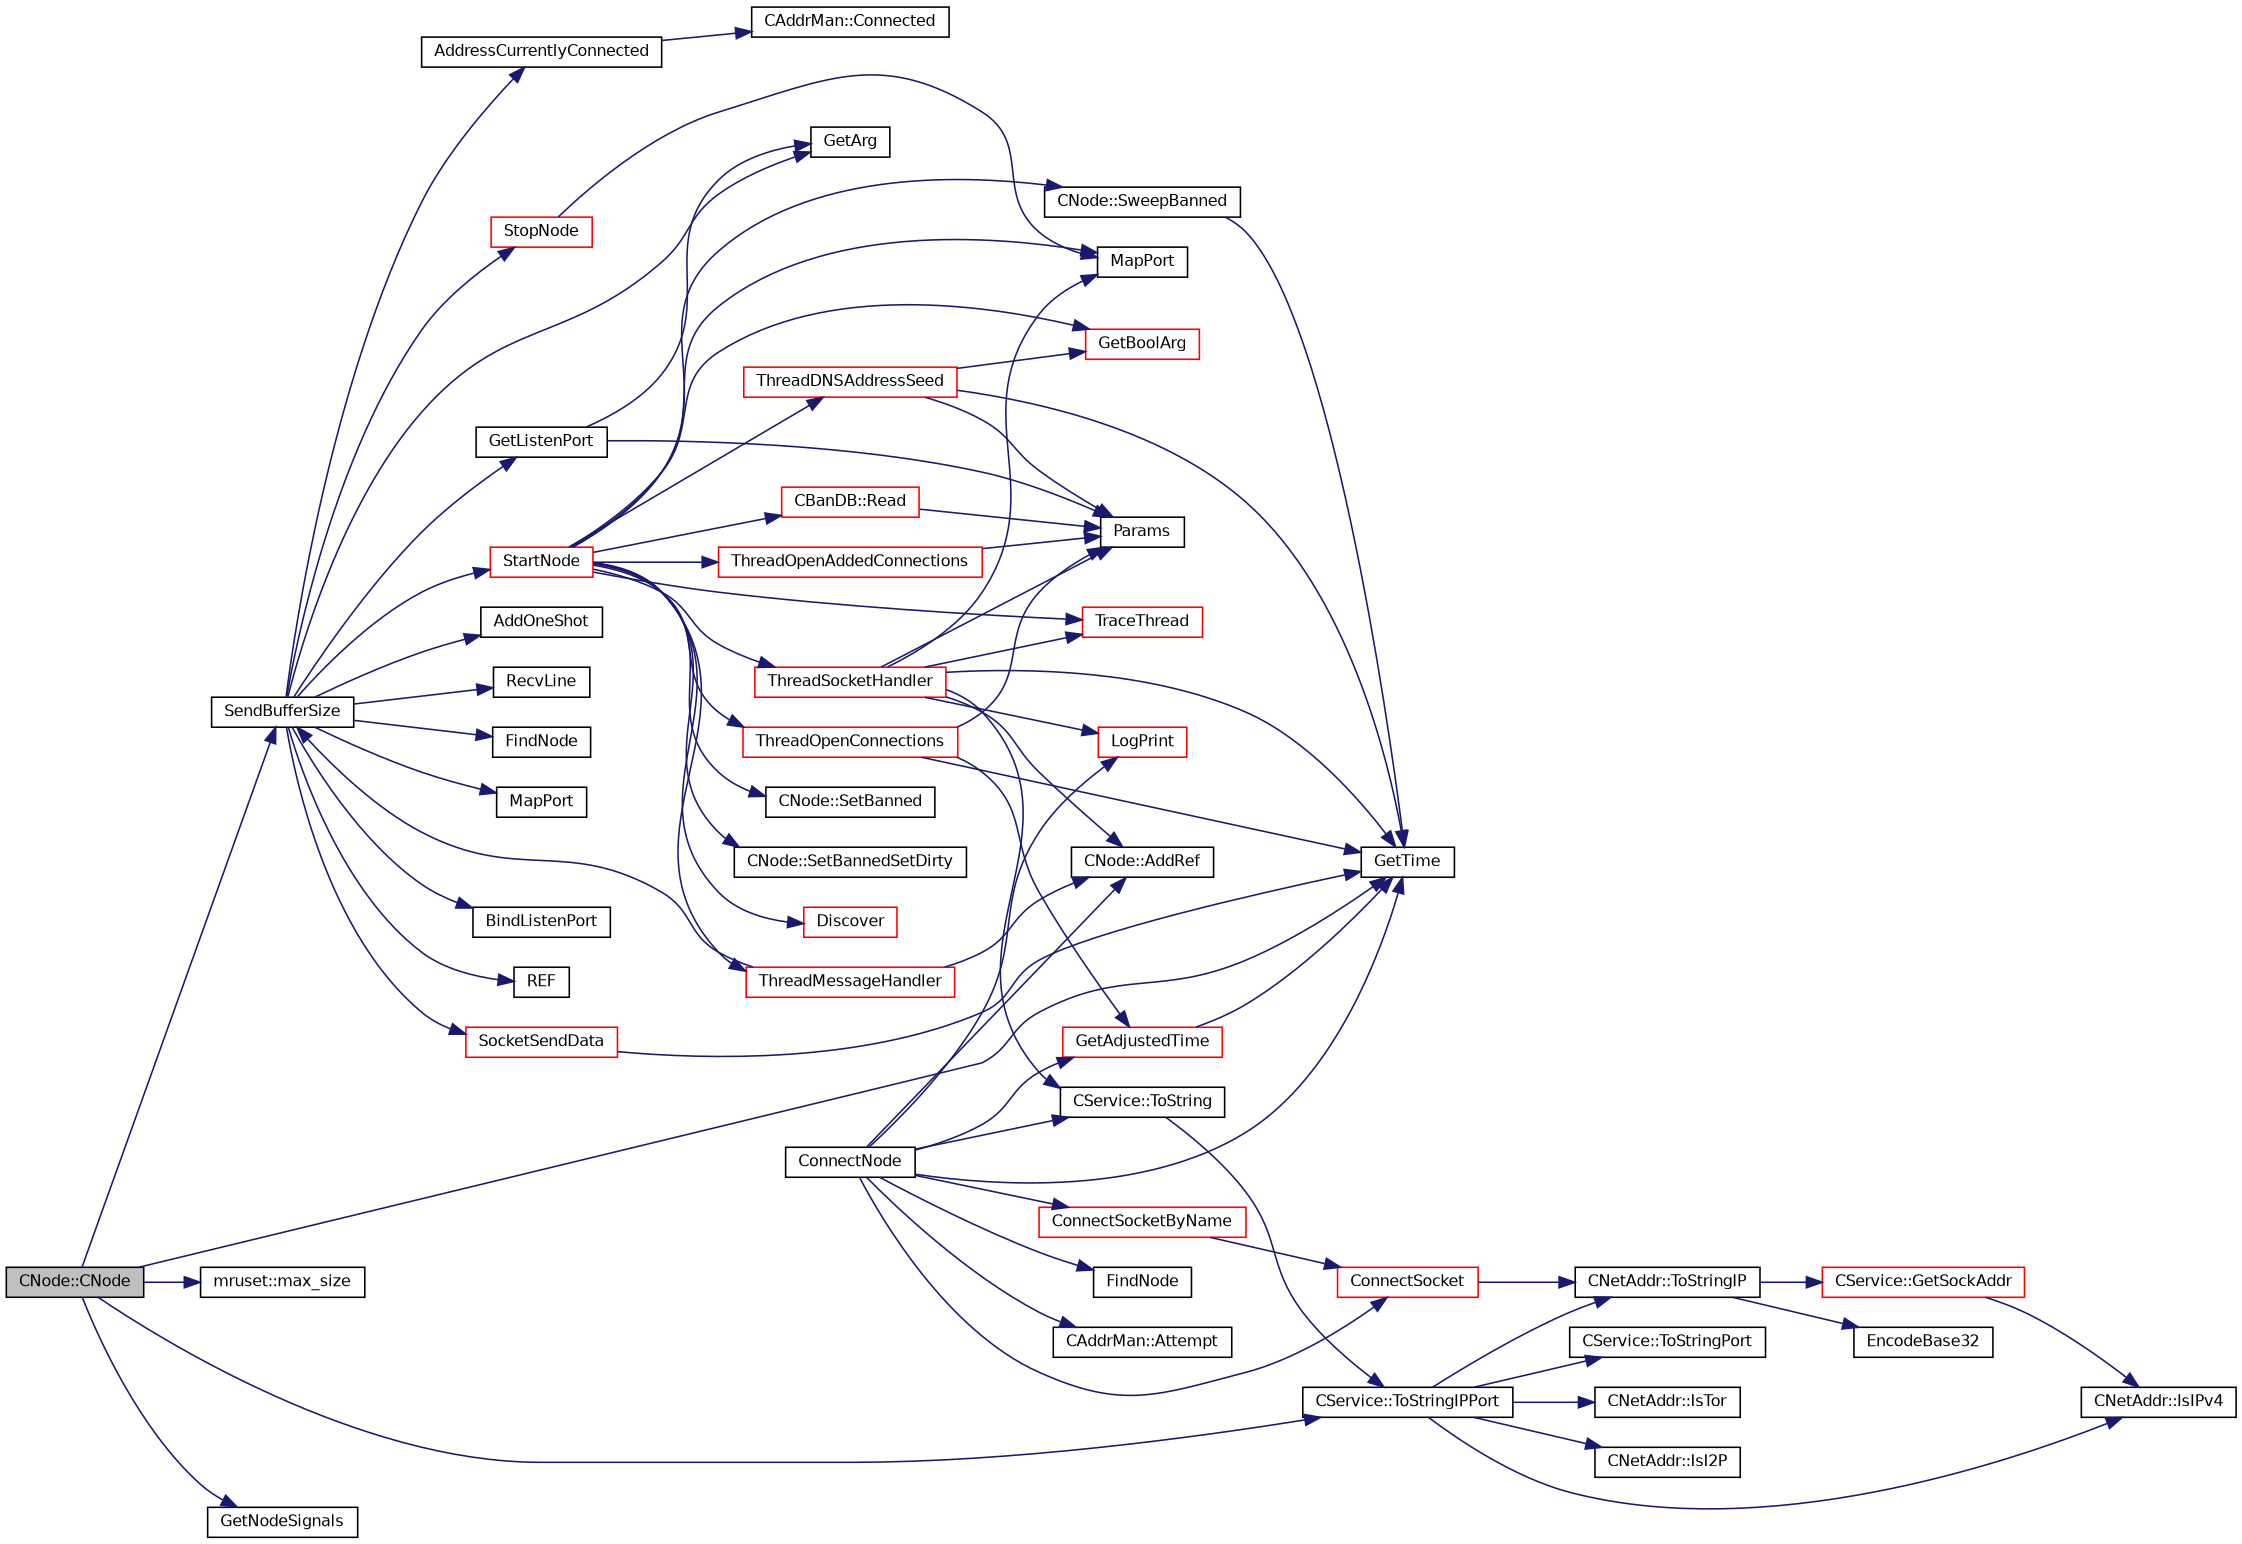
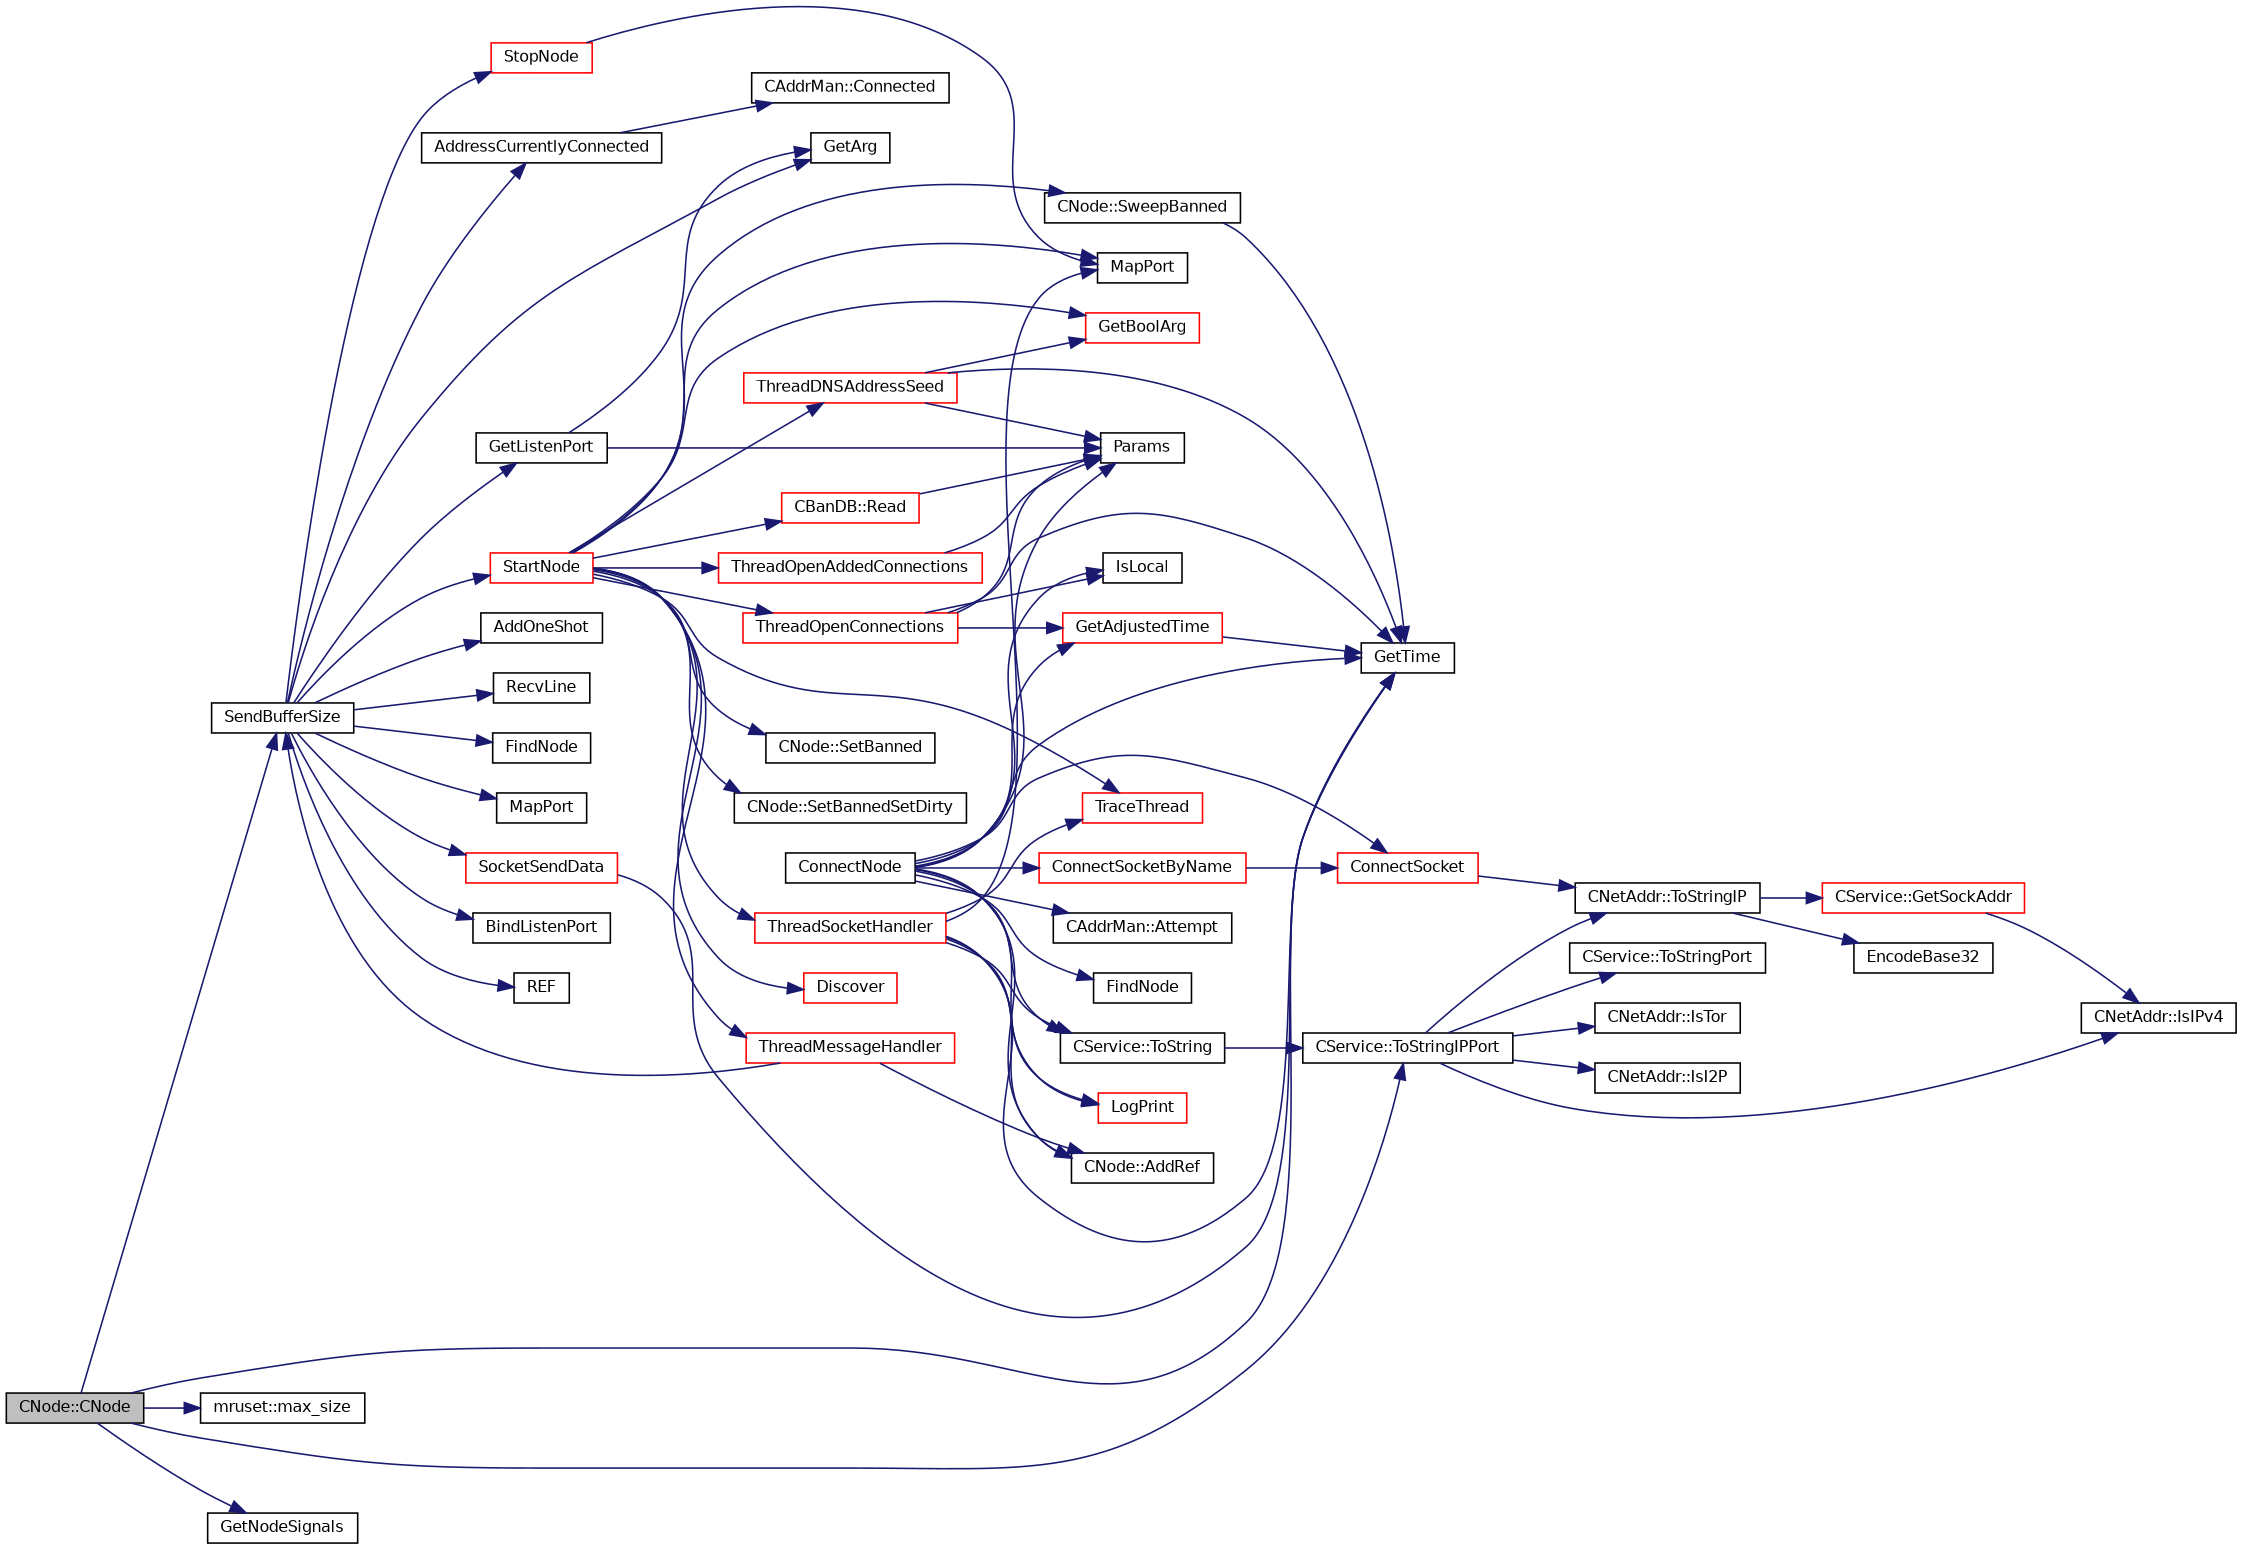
none -> (1143, 568)
(1000, 605) -> (1024, 575)
